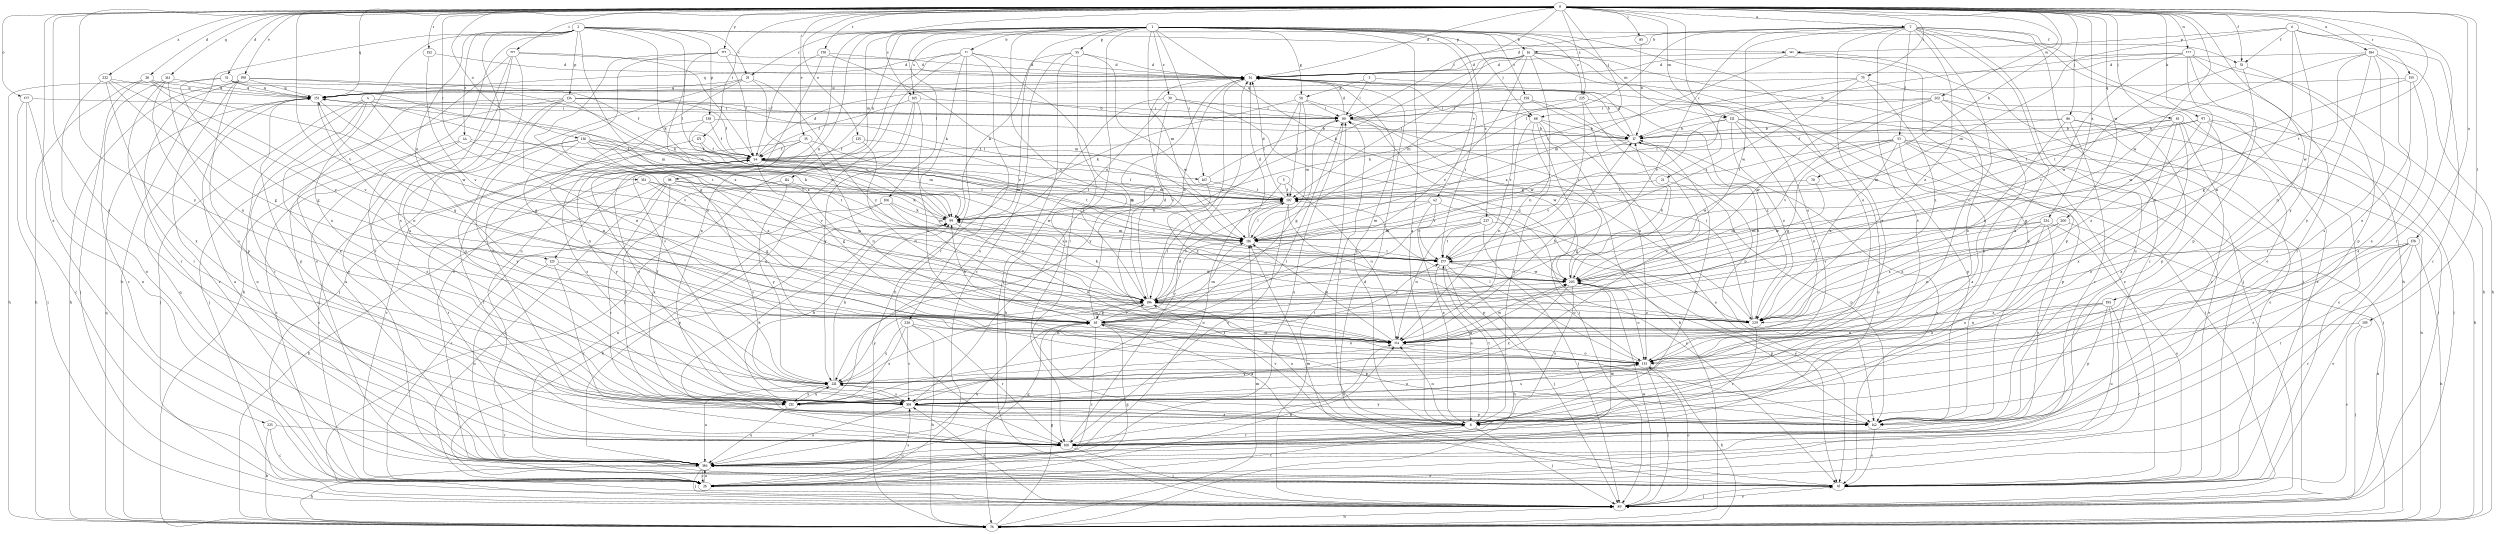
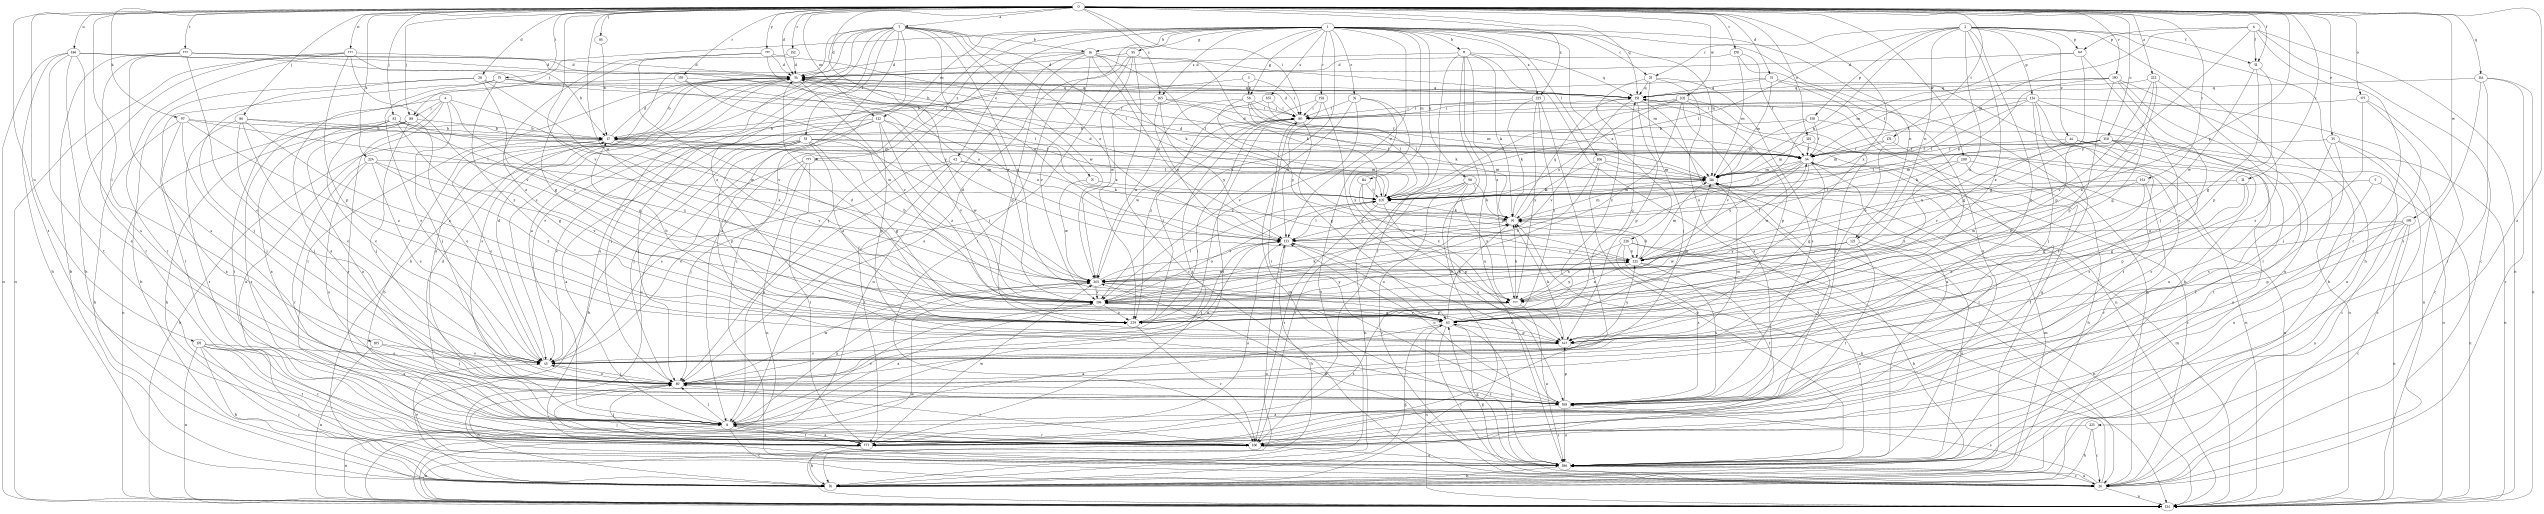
(979, 165) -> (1569, 233)
